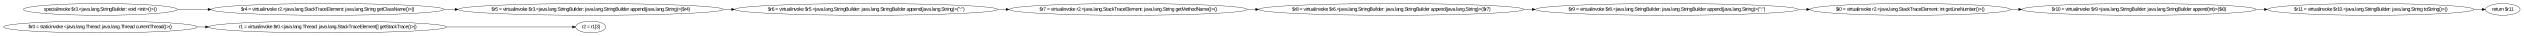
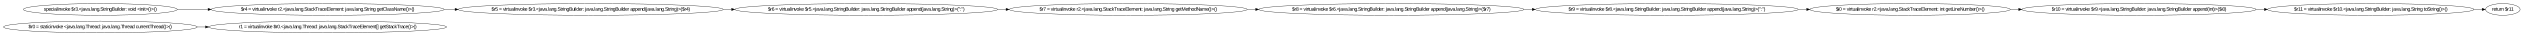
(591, 27) -> none
